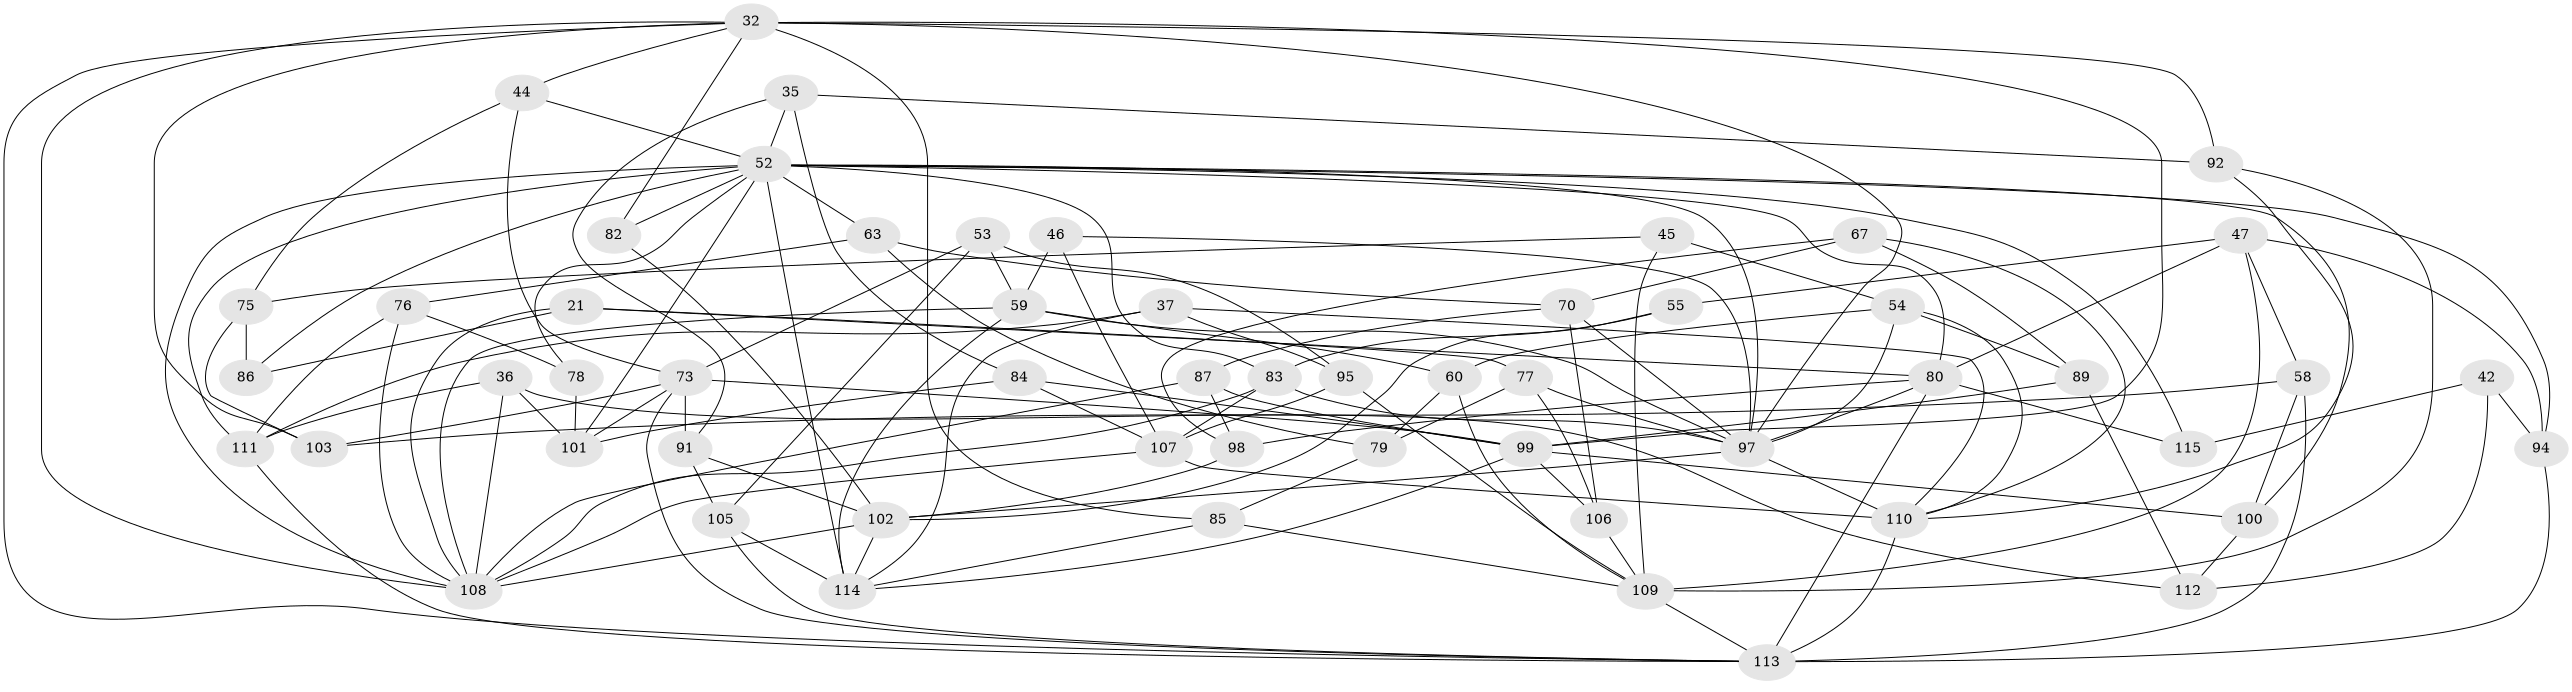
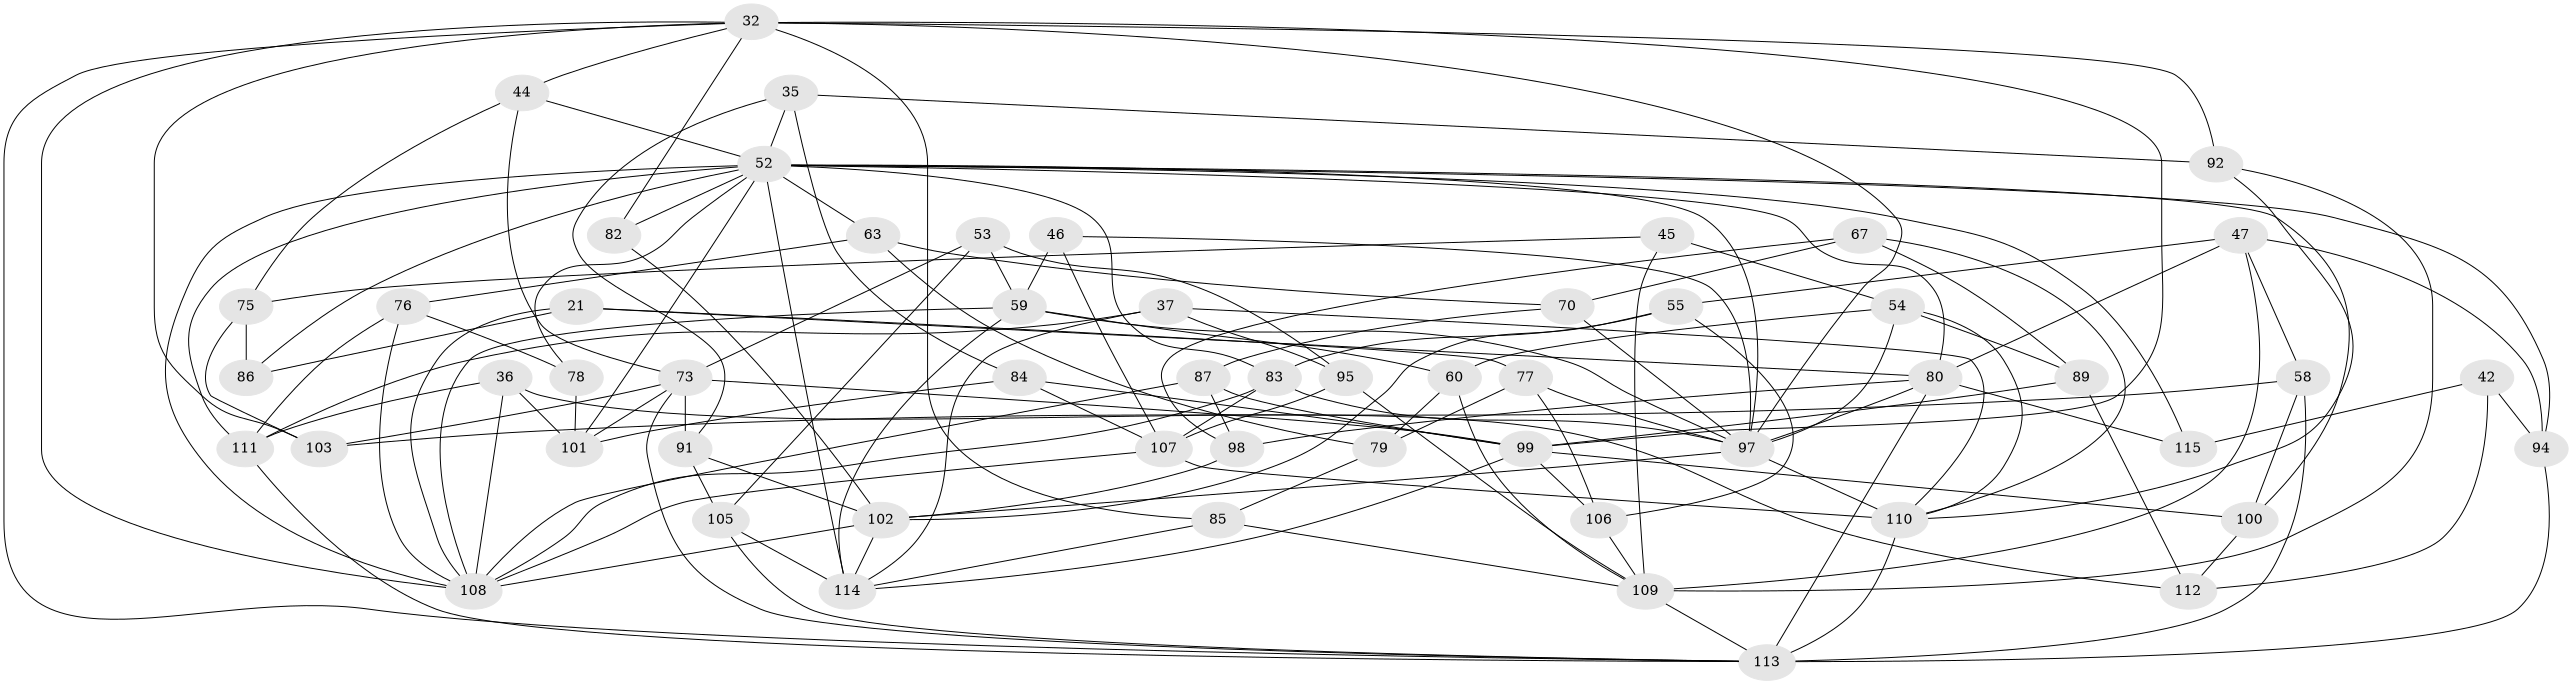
(1580, 391) -> (1788, 456)
